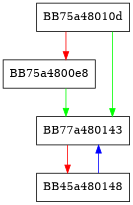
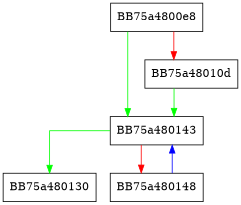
(66, 42) -> (174, 42)
(83, 131) -> (157, 131)
none -> (50, 187)
(83, 187) -> (157, 187)
